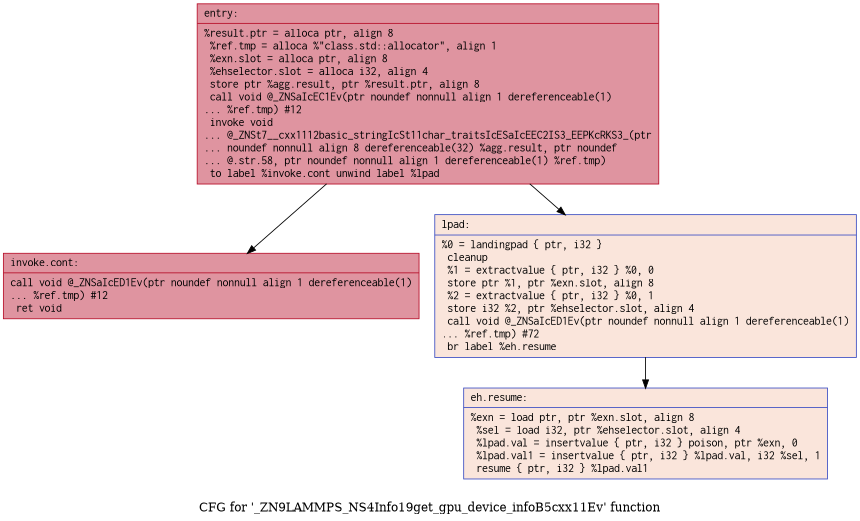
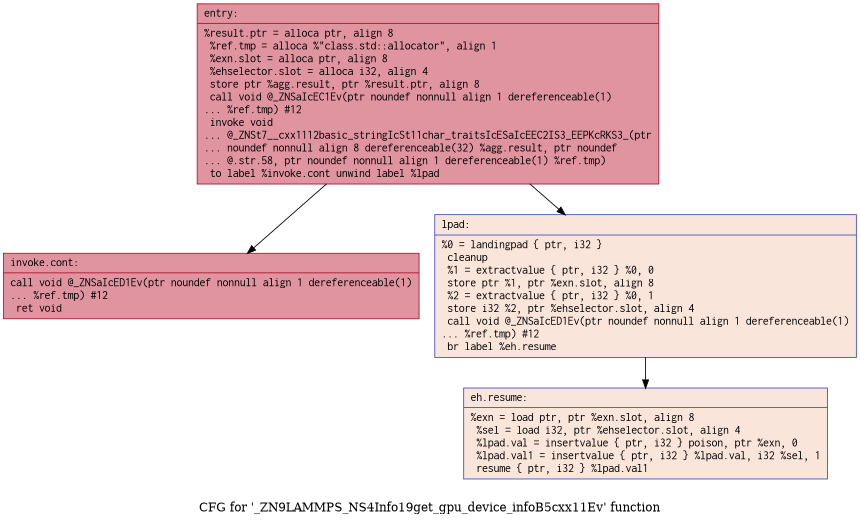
(490, 334) -> (490, 334)
